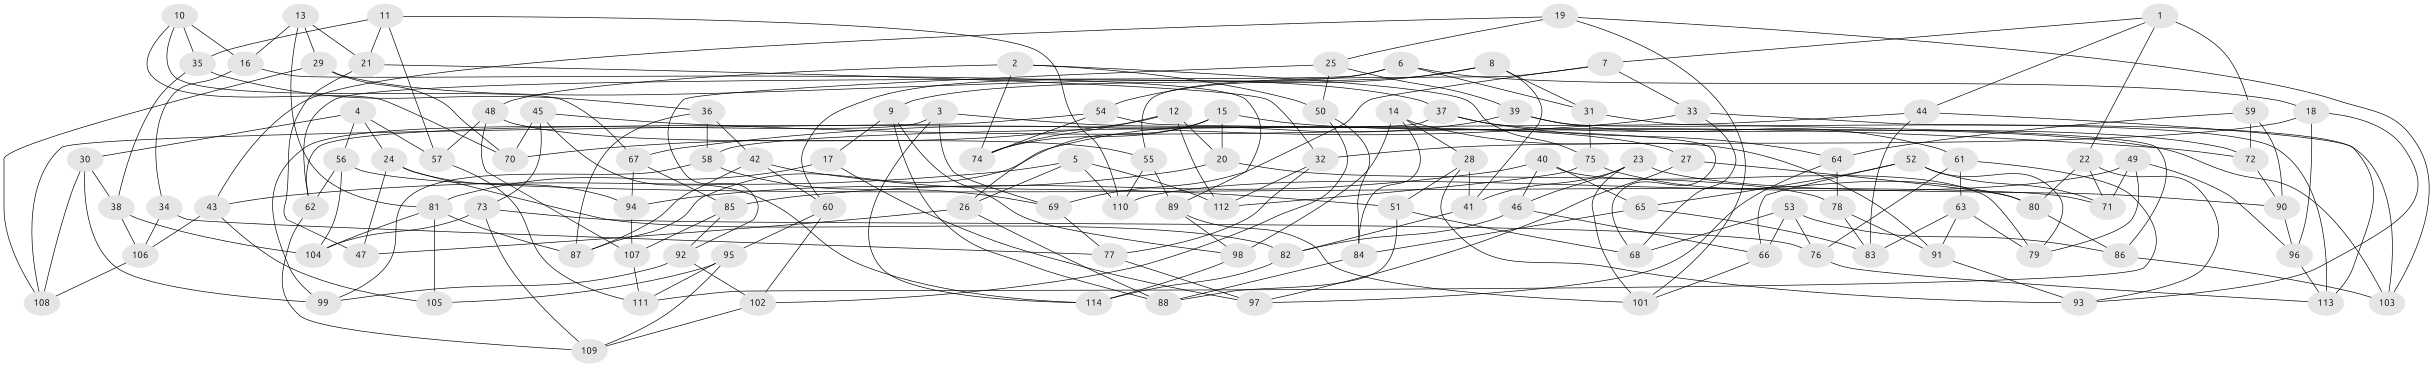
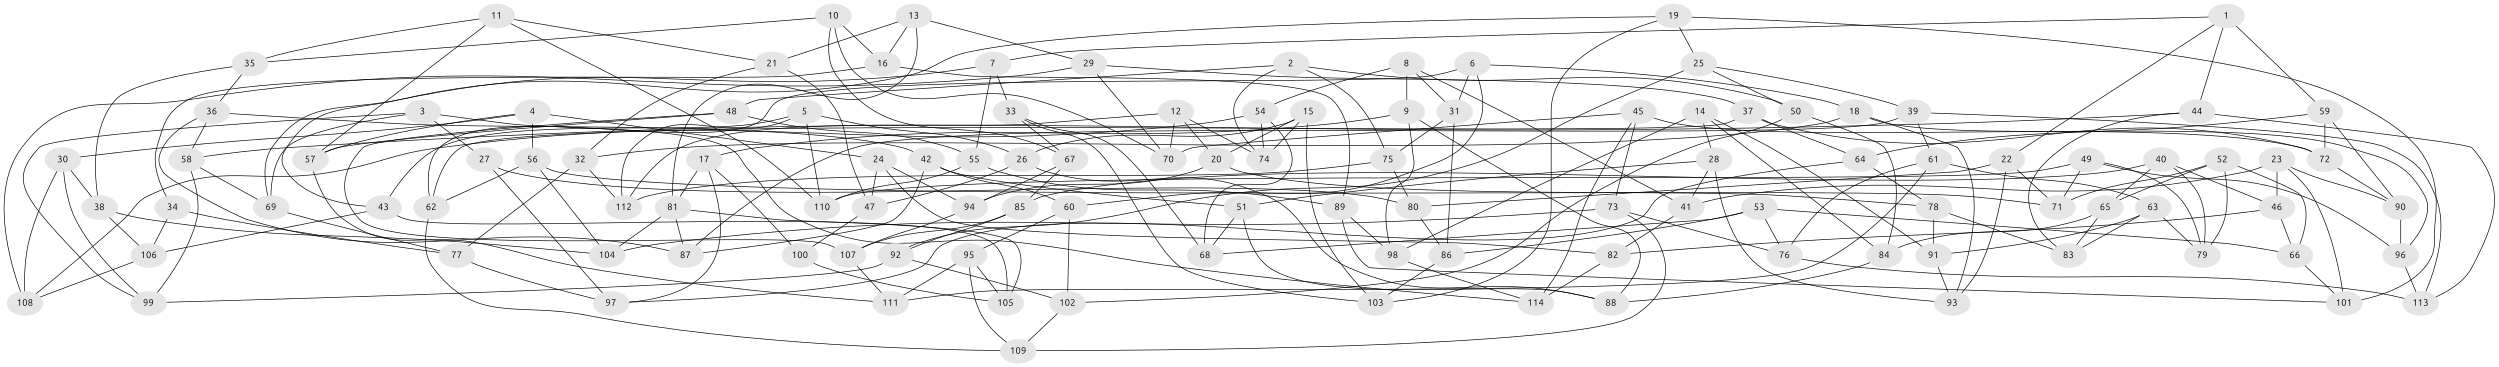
none -> (800, 255)
